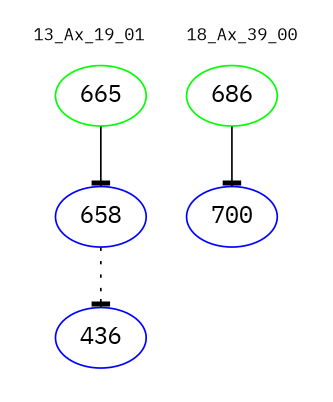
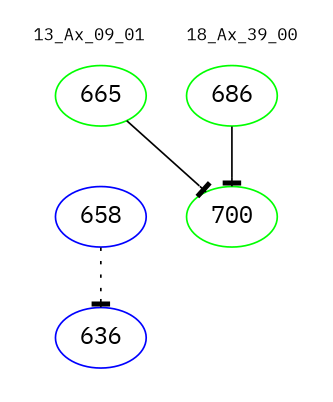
(90, 36) -> (90, 36)
(101, 152) -> (149, 140)
(232, 217) -> (232, 217)
(101, 338) -> (101, 338)
